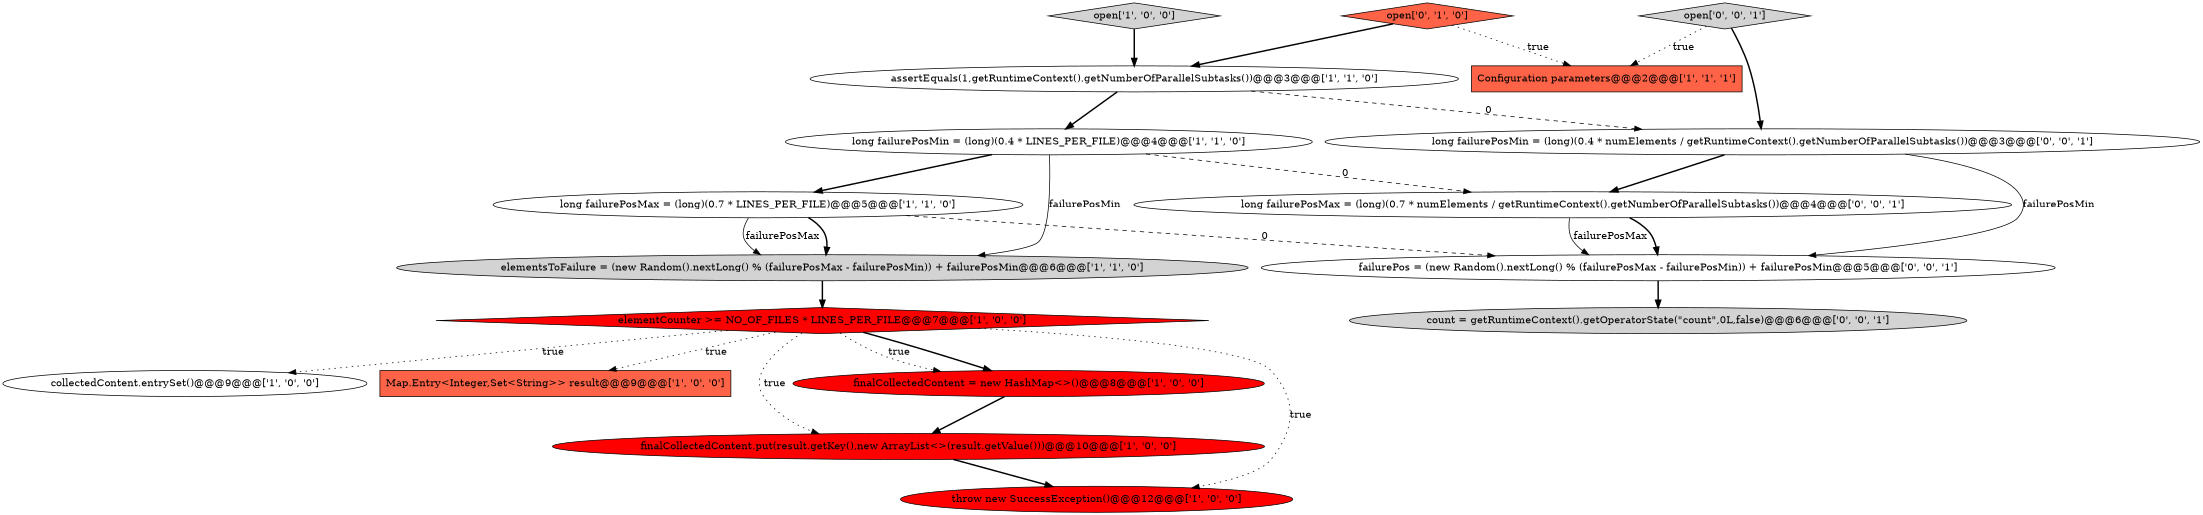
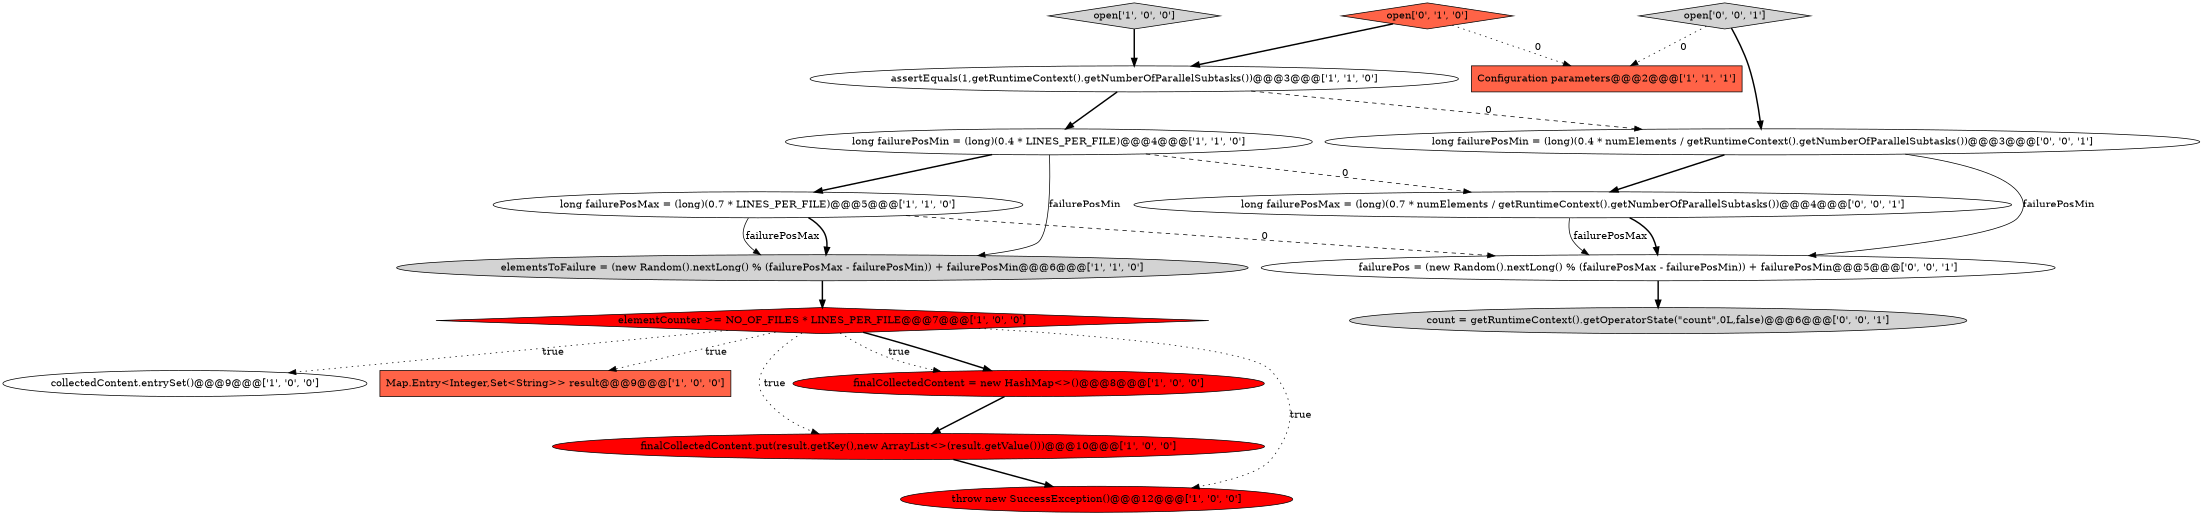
(1538, 47) -> (1538, 47)
(1684, 47) -> (1684, 47)
